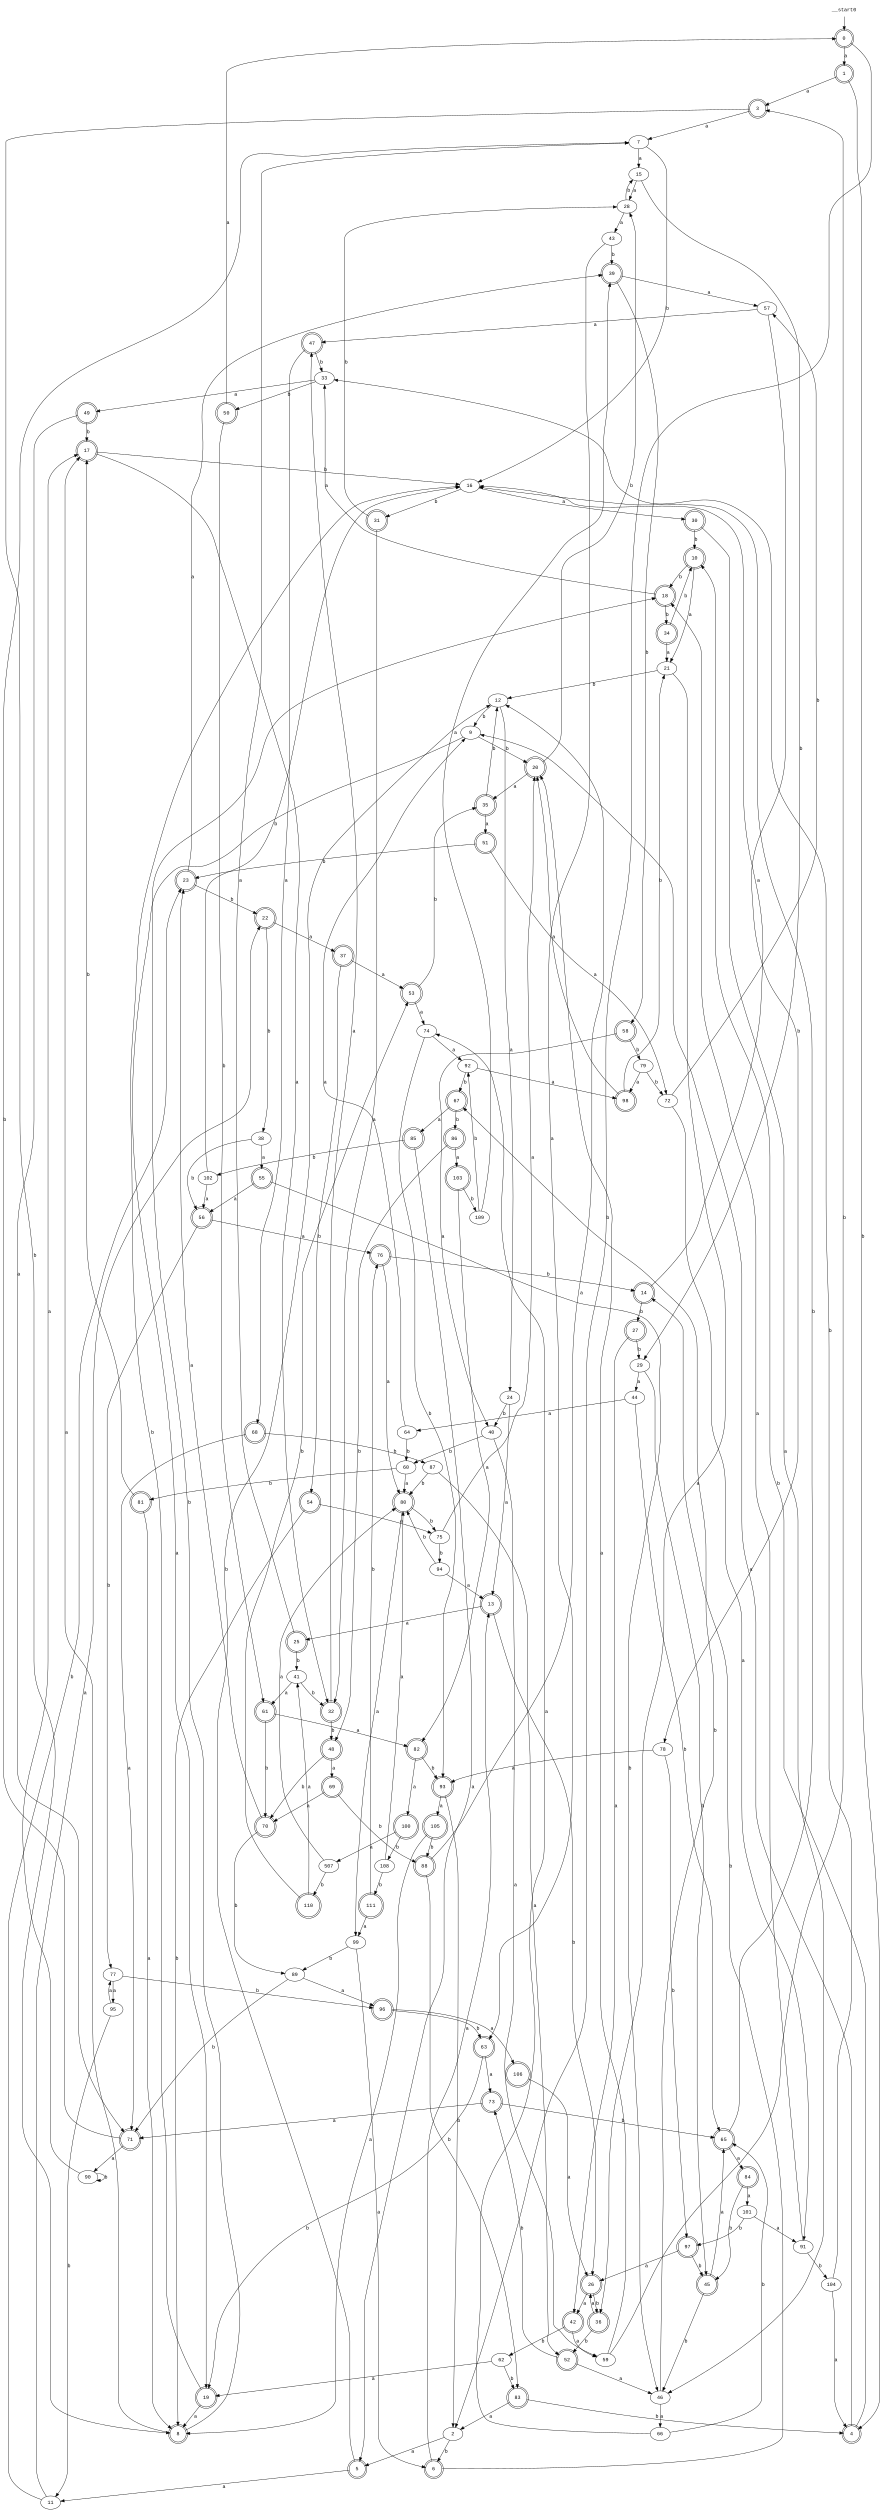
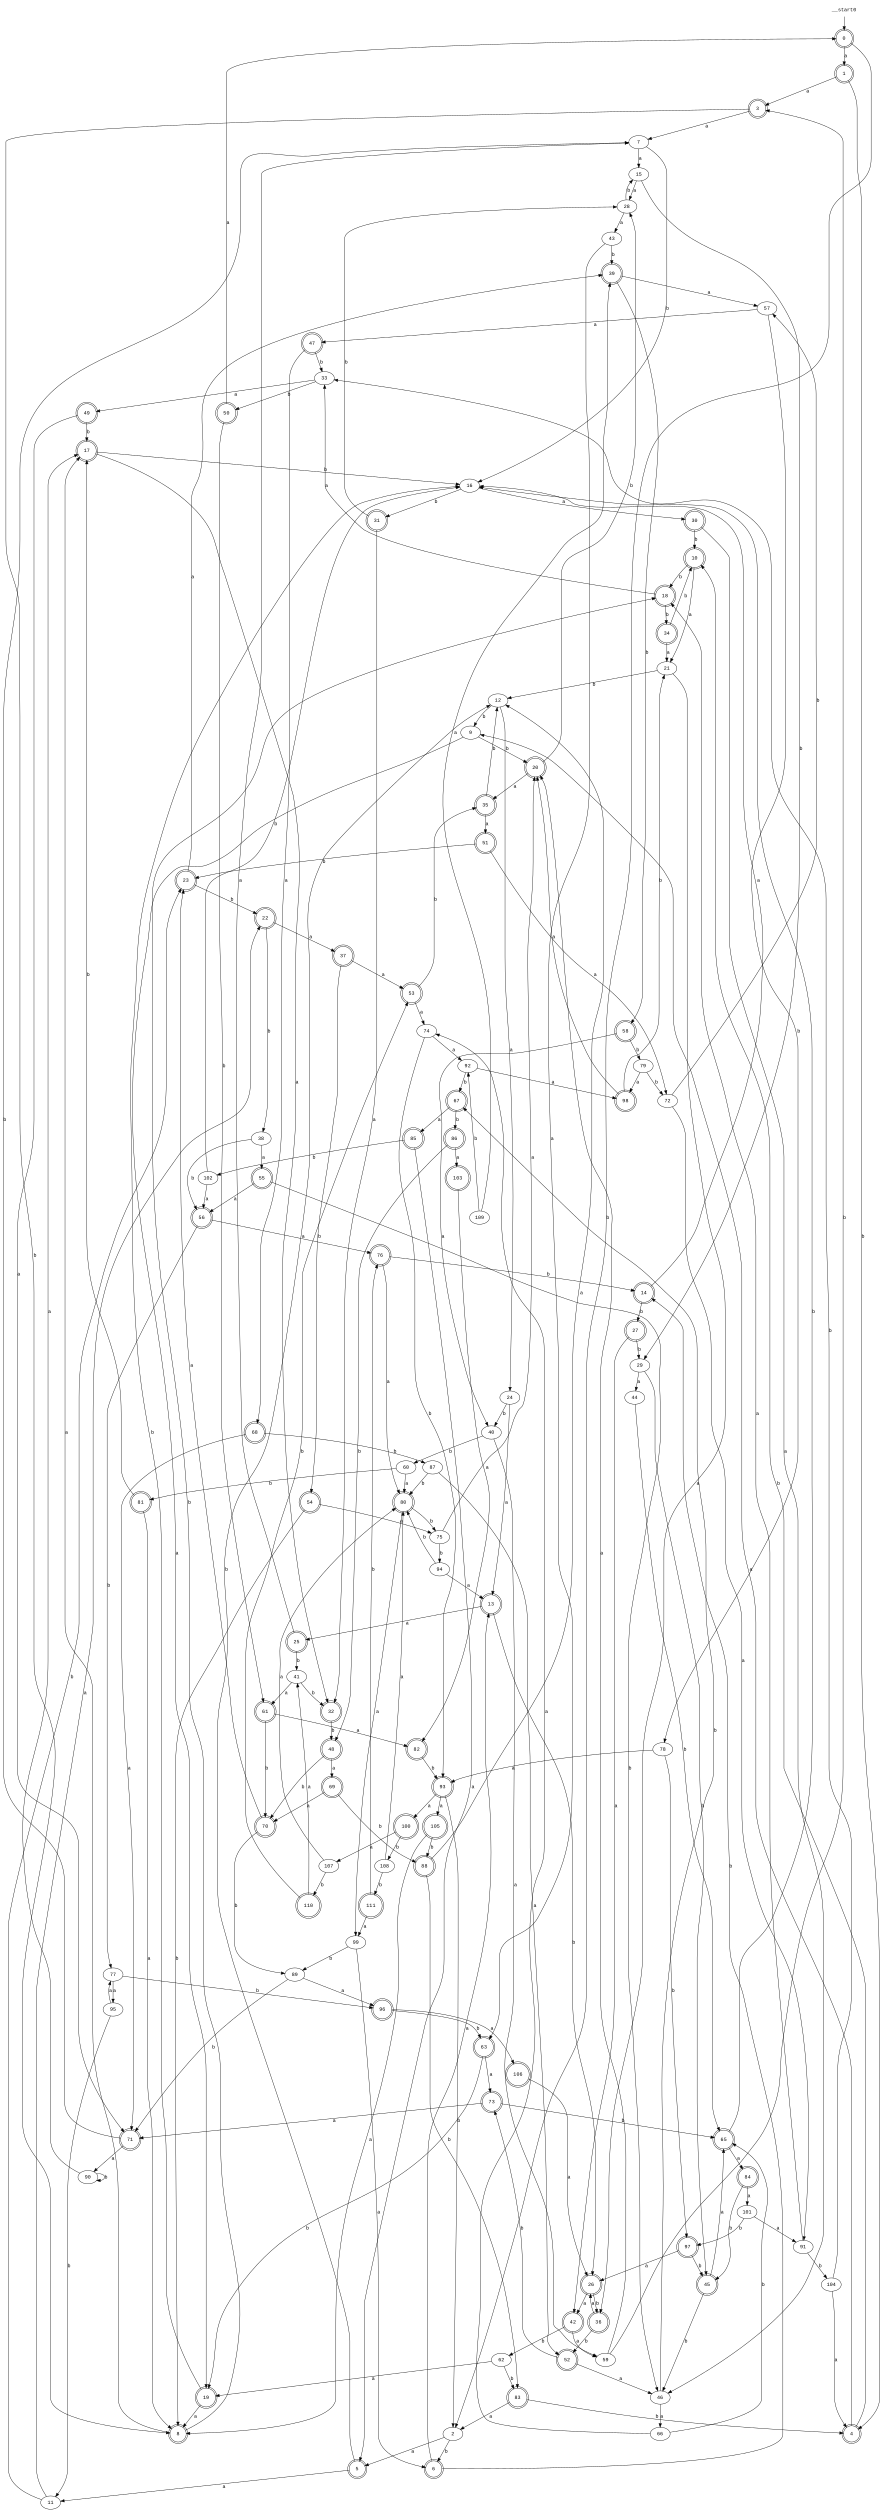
(352, 1029) -> none
(469, 1198) -> none
(407, 1432) -> none
(412, 1785) -> (426, 1805)
(329, 1866) -> (329, 1866)
